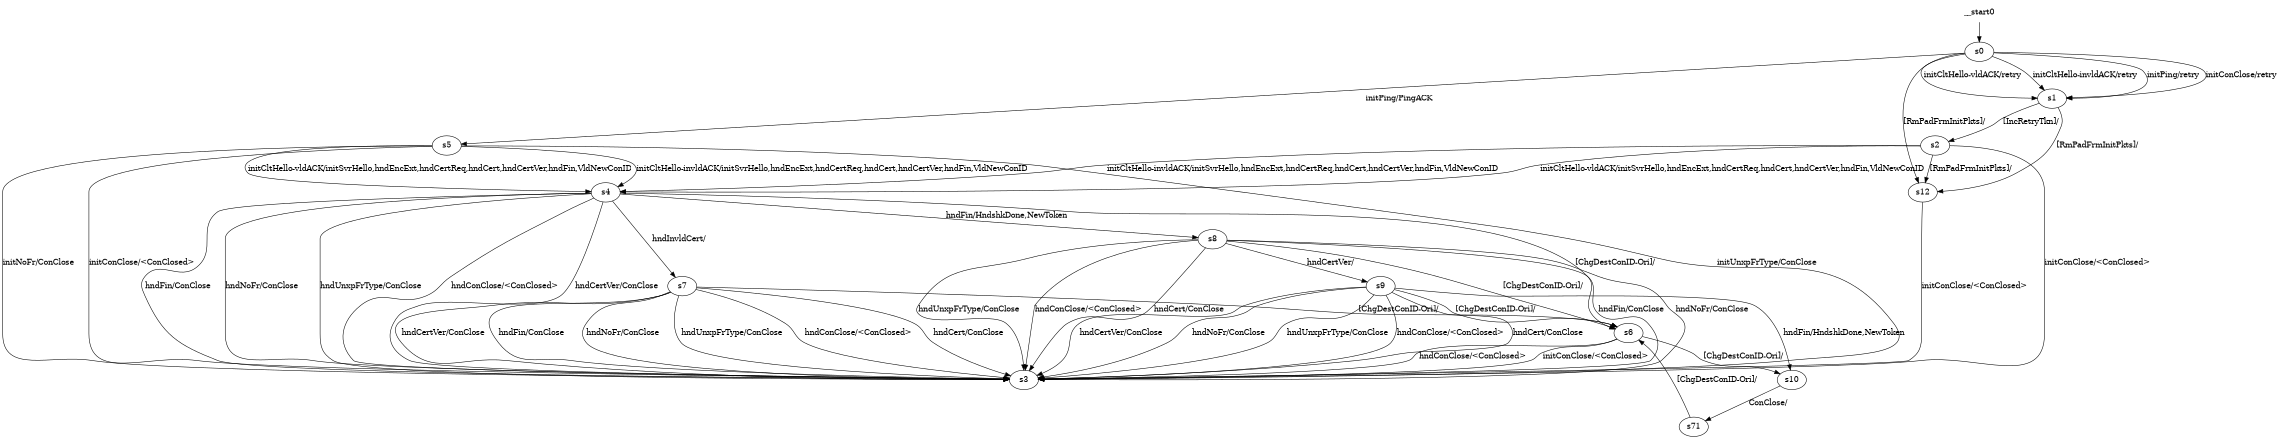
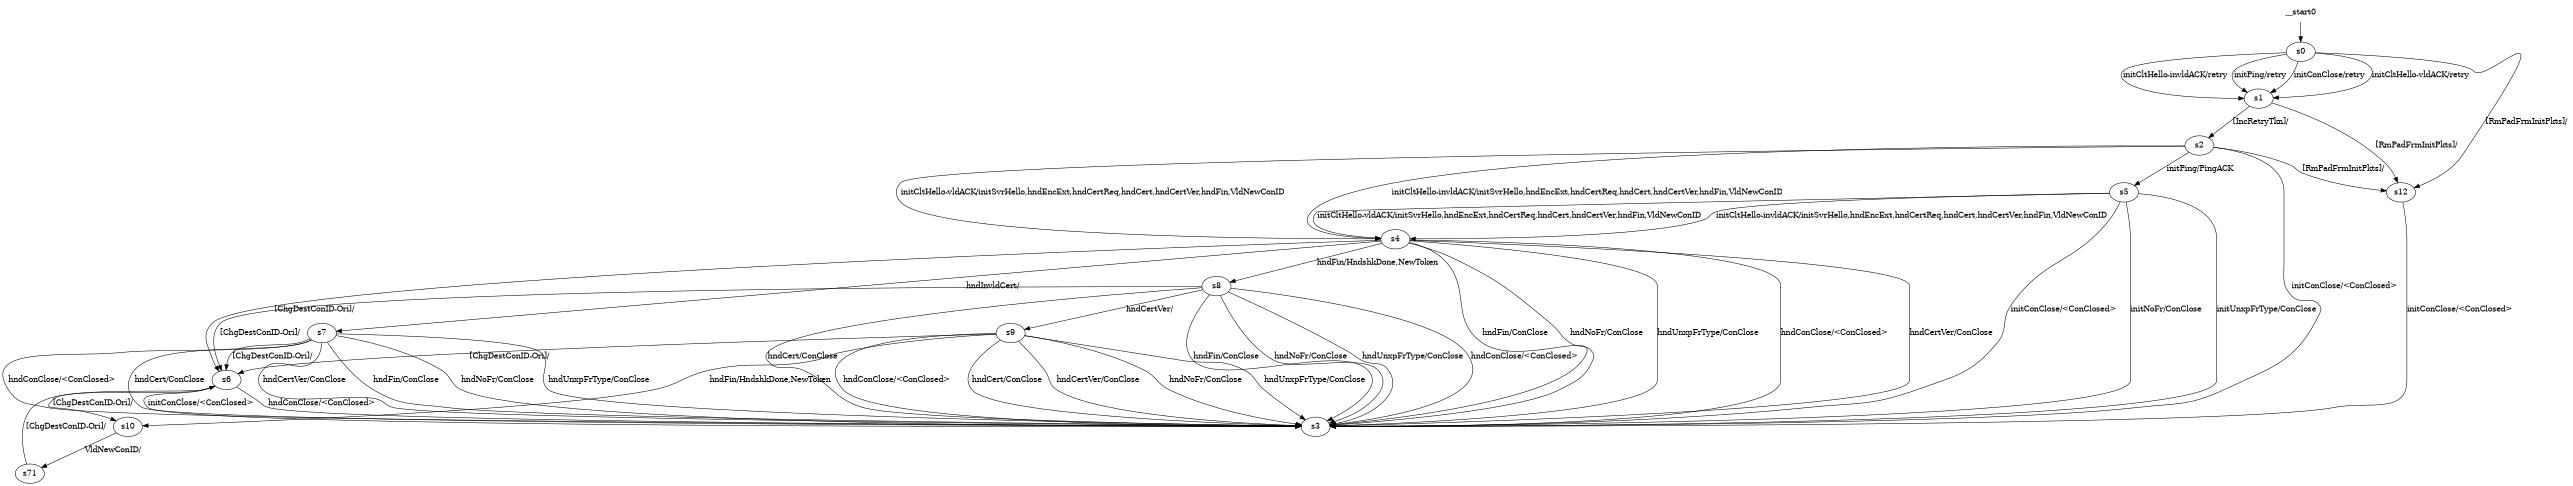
(1216, 98) -> (2164, 168)
(1769, 403) -> (114, 450)
